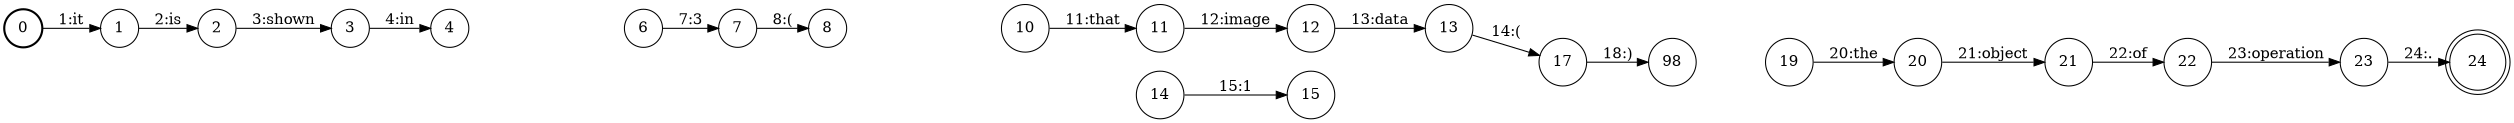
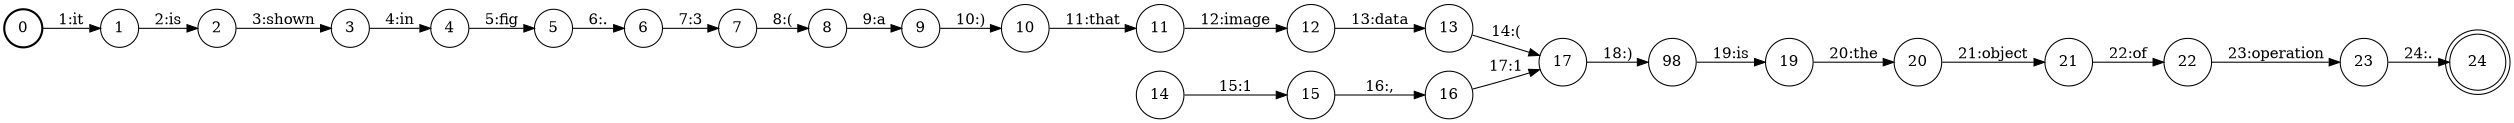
none -> (554, 28)
none -> (921, 28)
none -> (1725, 62)
none -> (1449, 95)
